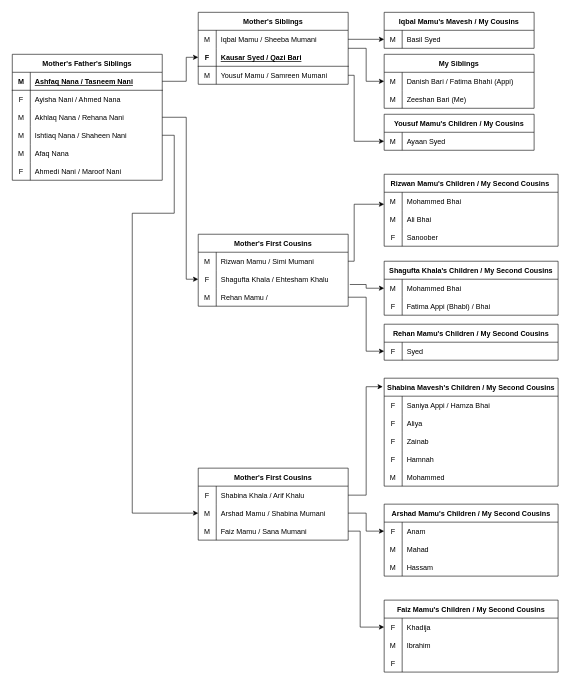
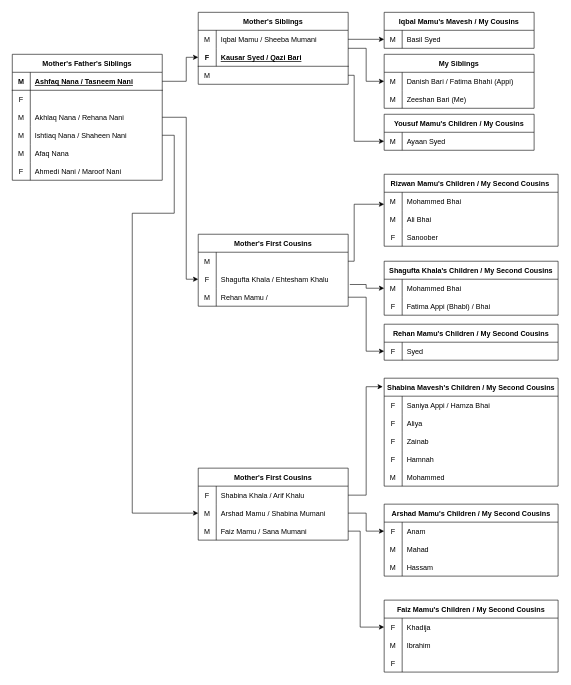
(282, 75) -> none
(96, 99) -> none
(282, 261) -> none
